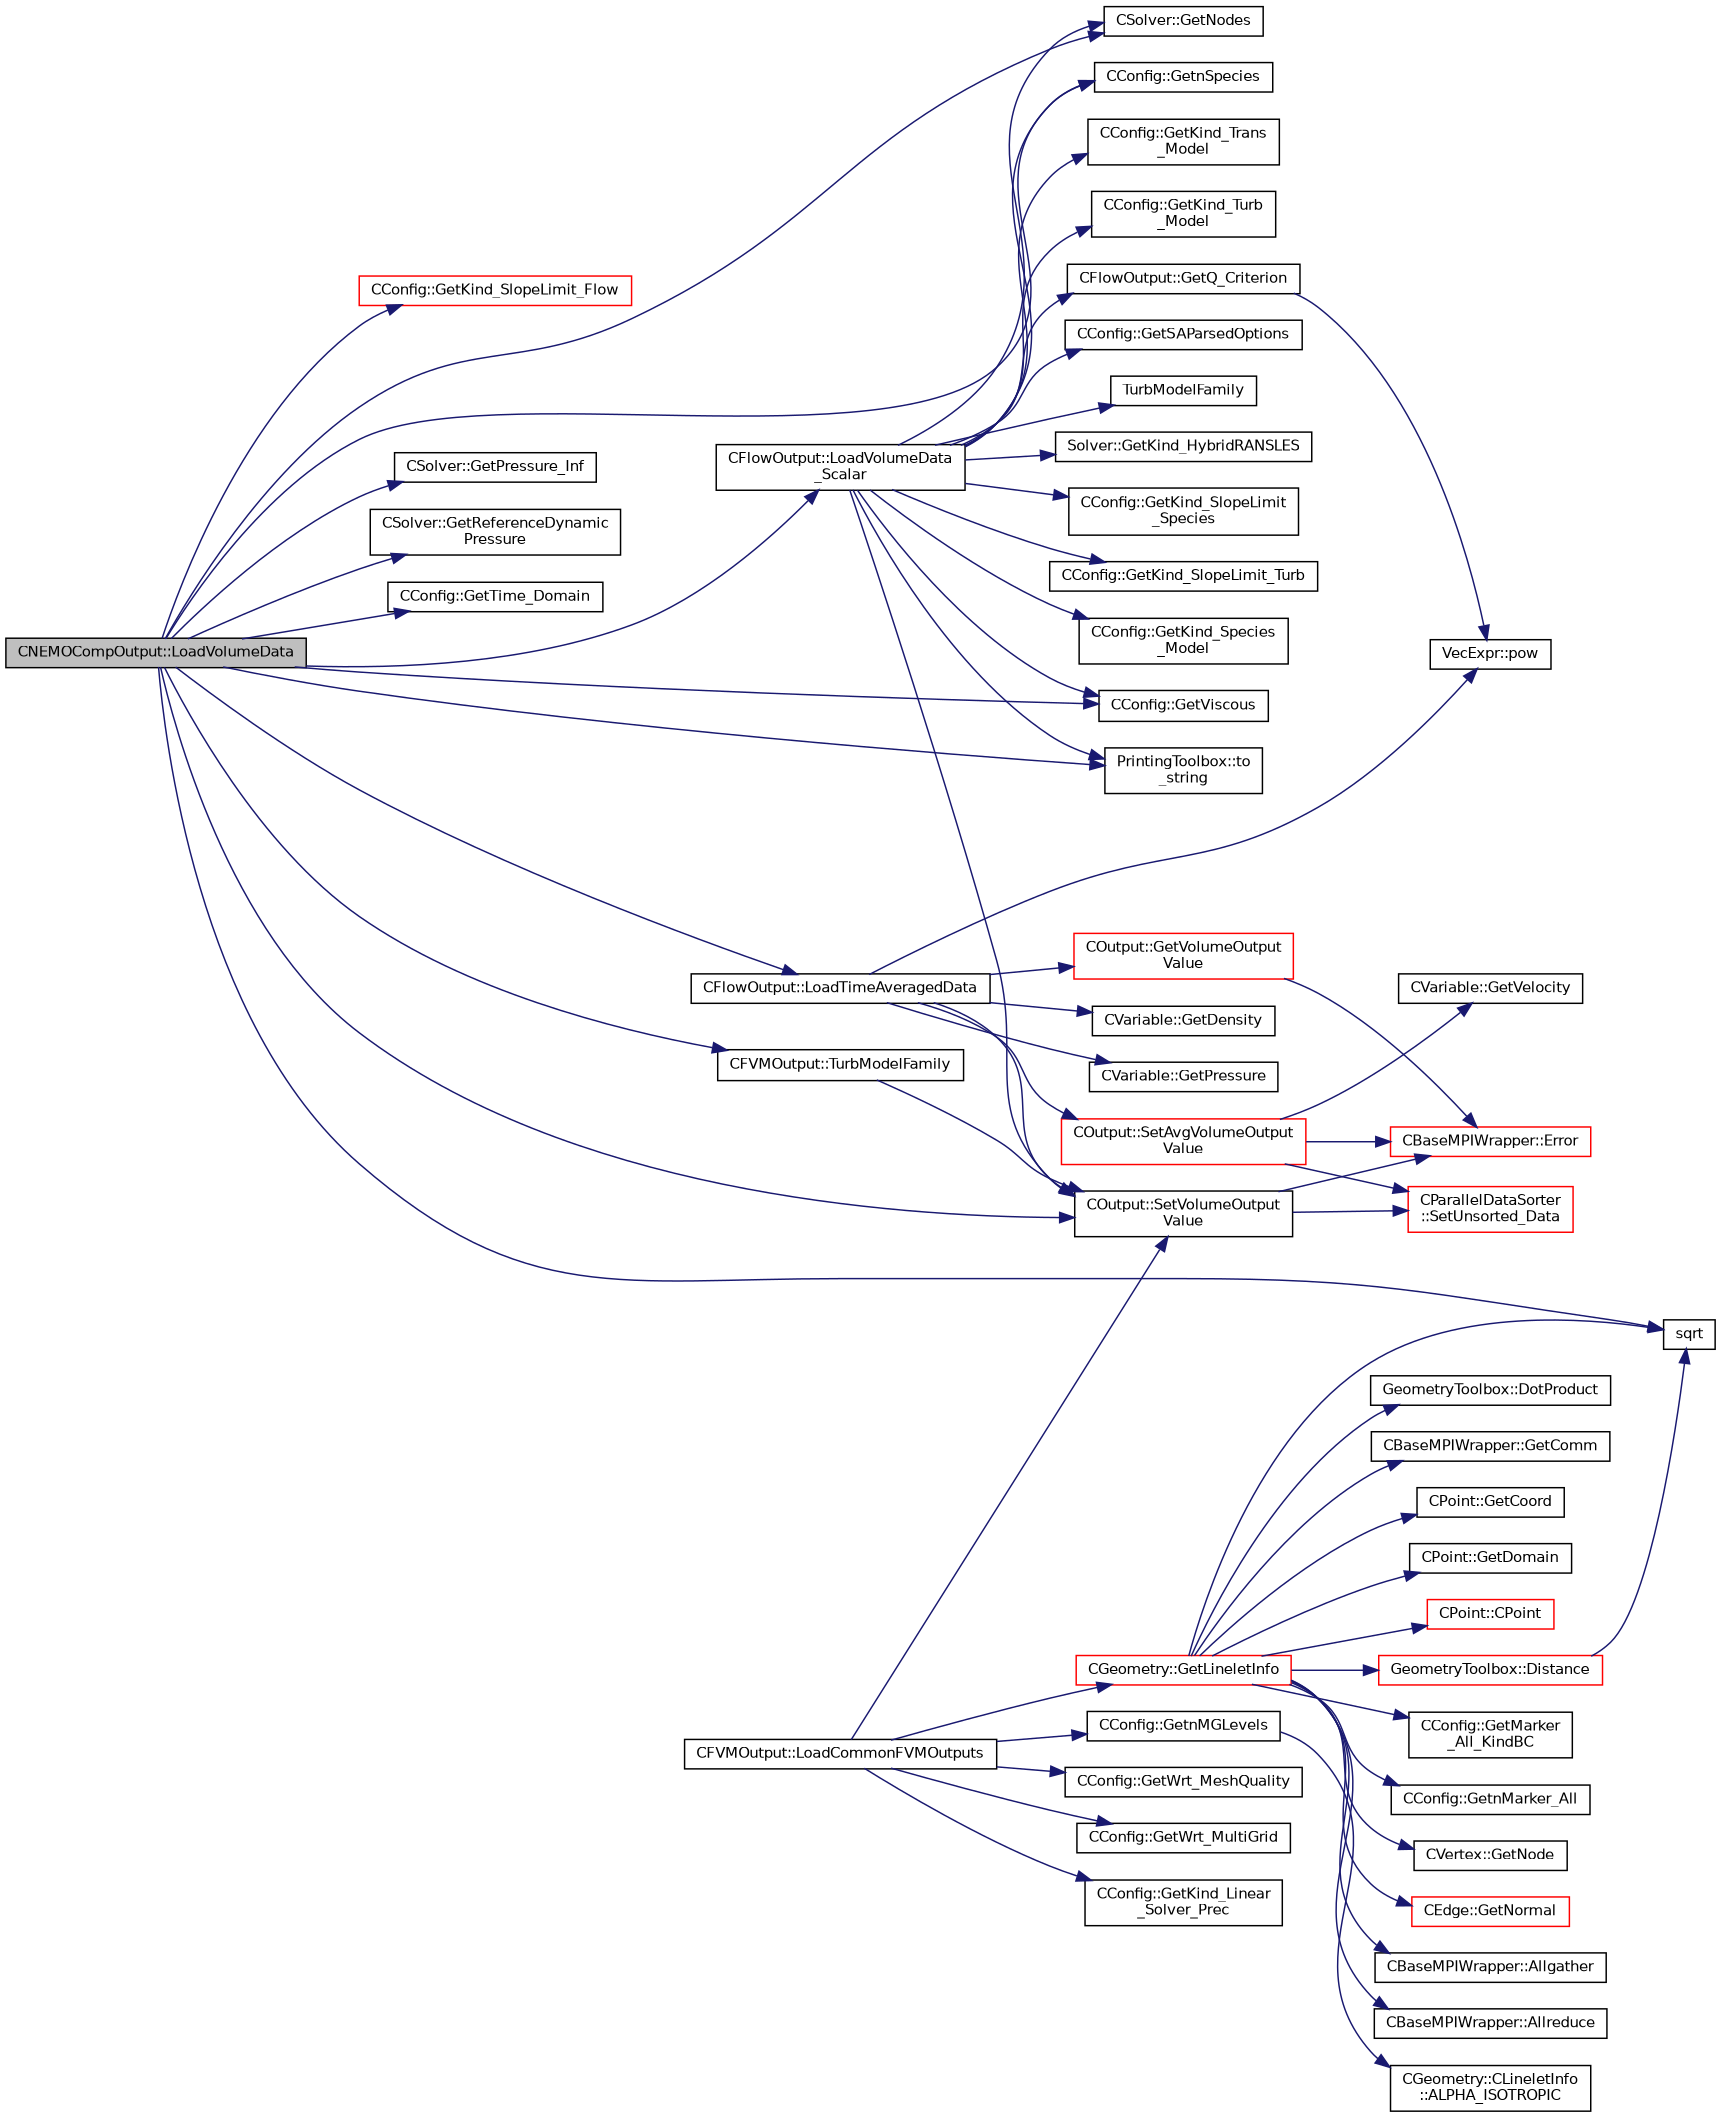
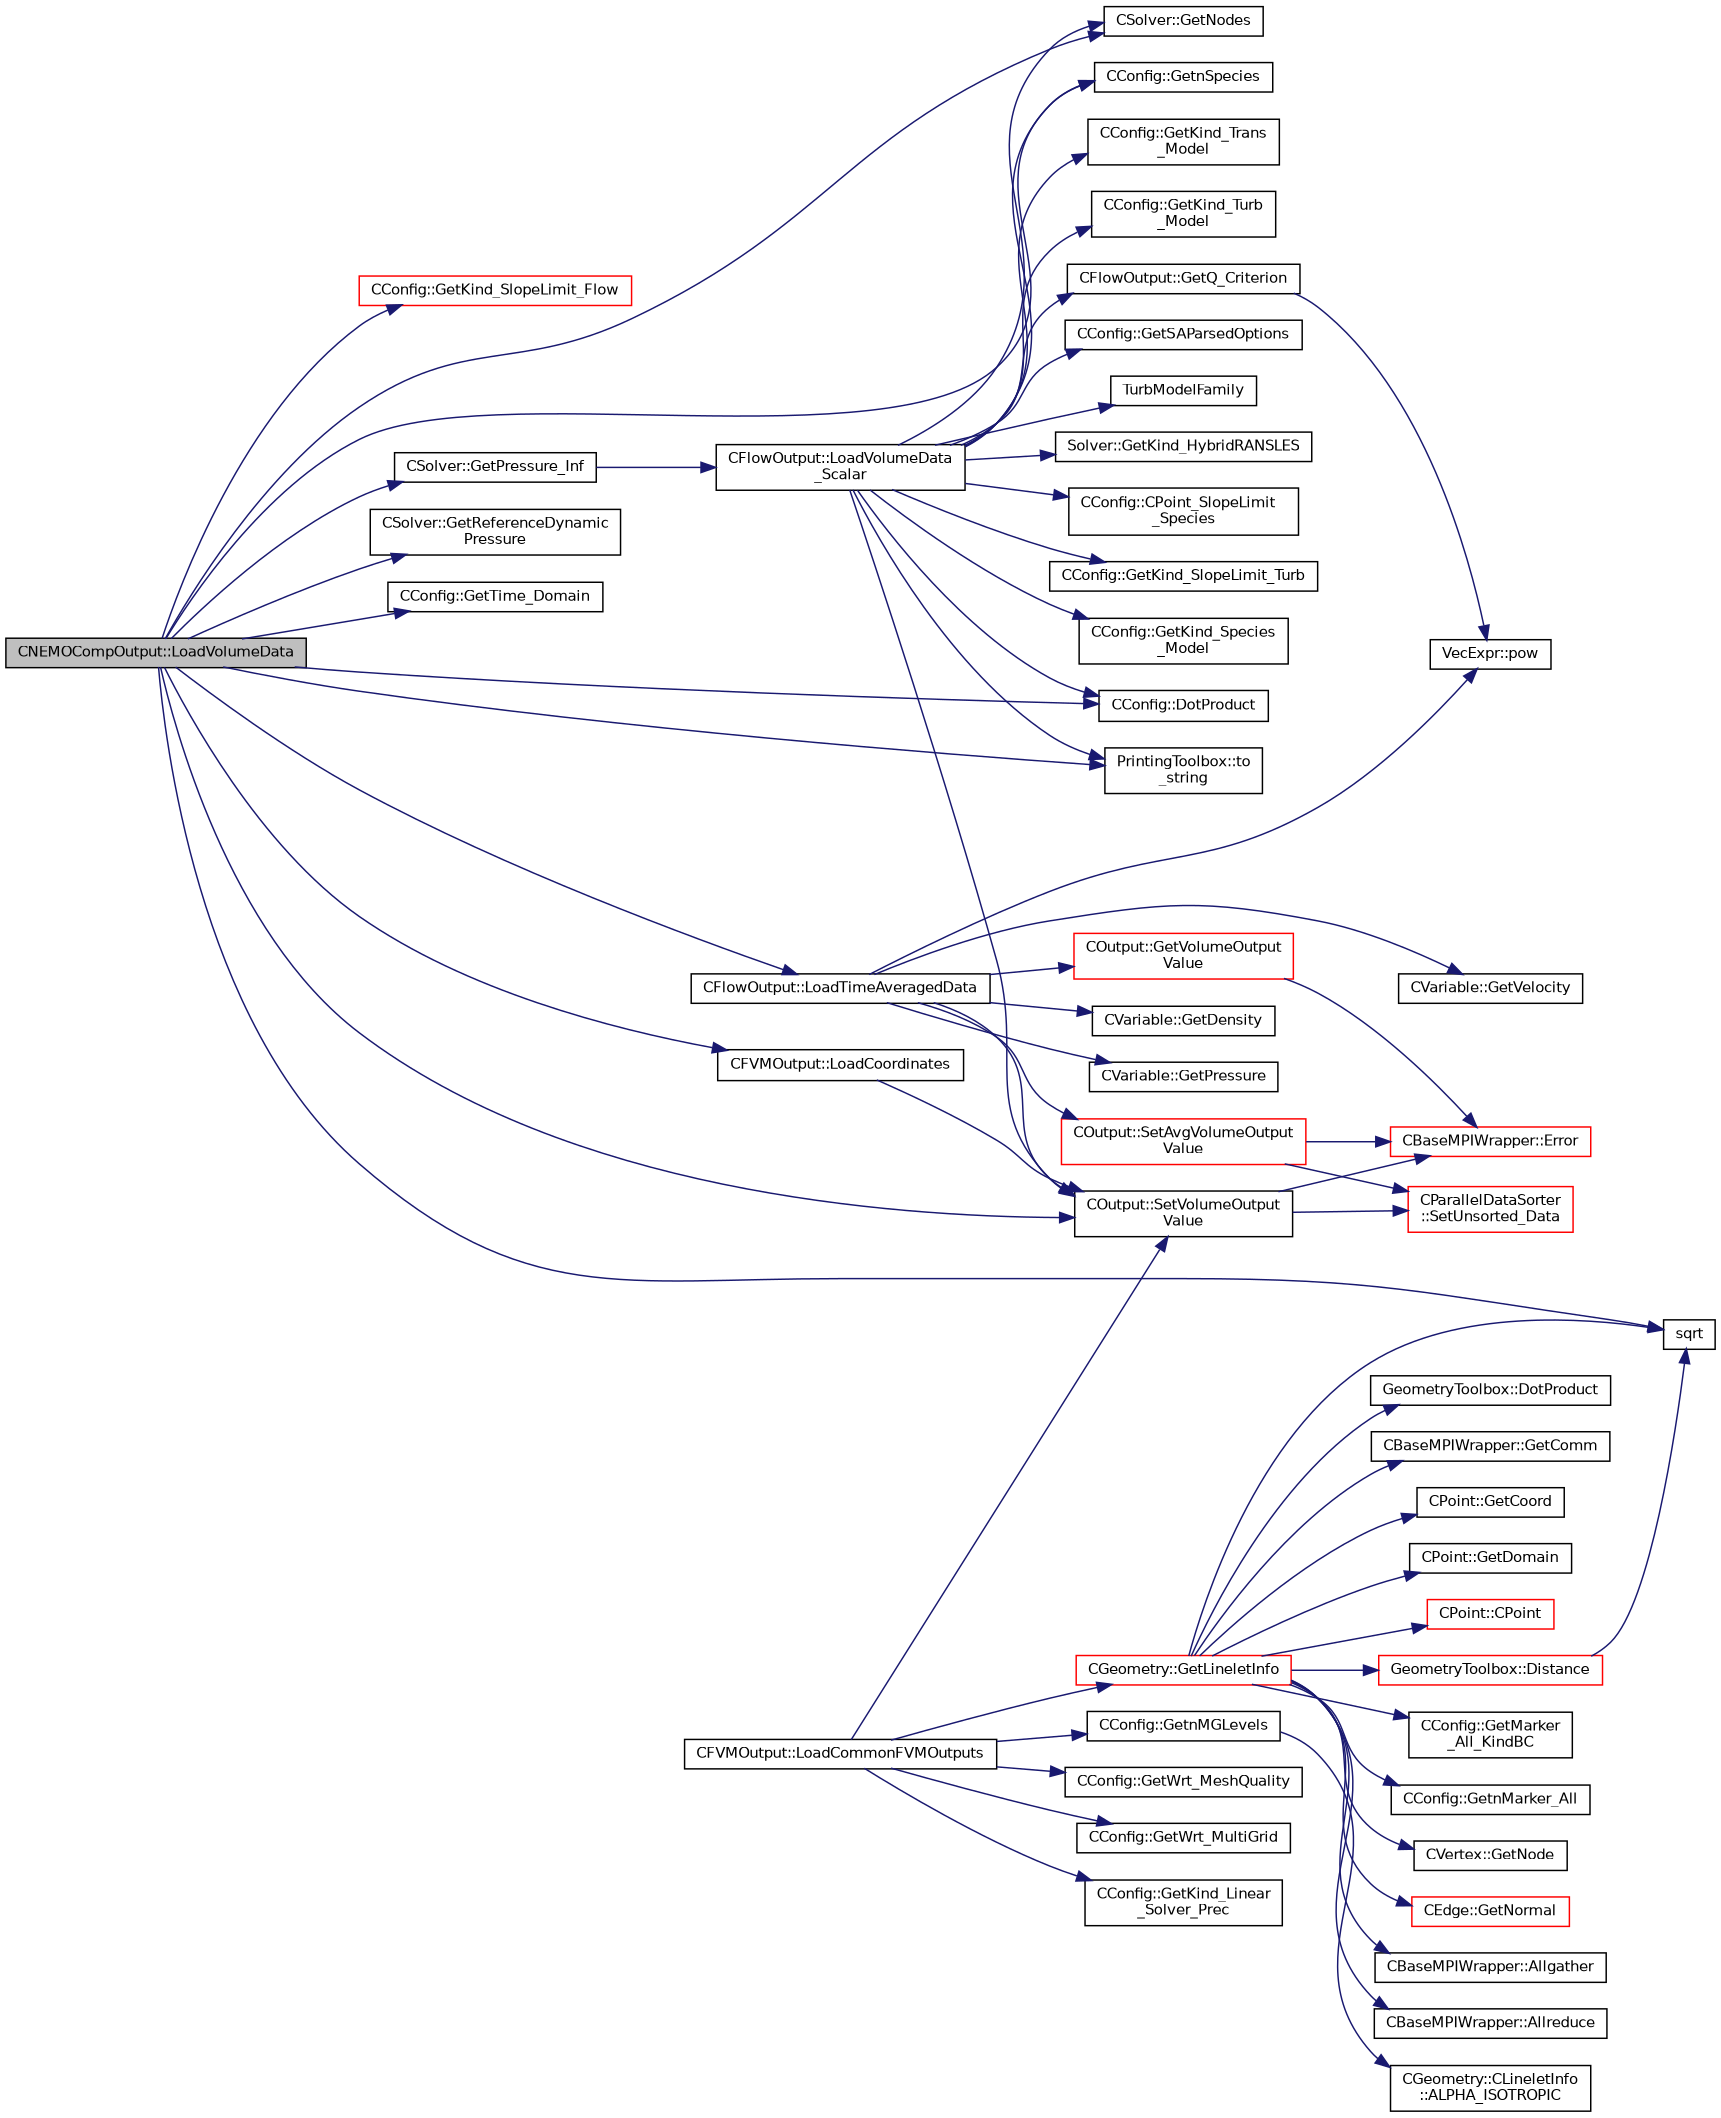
(1184, 512) -> (1184, 512)
(578, 641) -> (649, 467)
(1184, 706) -> (1184, 706)
(841, 1065) -> (841, 1065)
(1375, 1074) -> (1162, 906)
